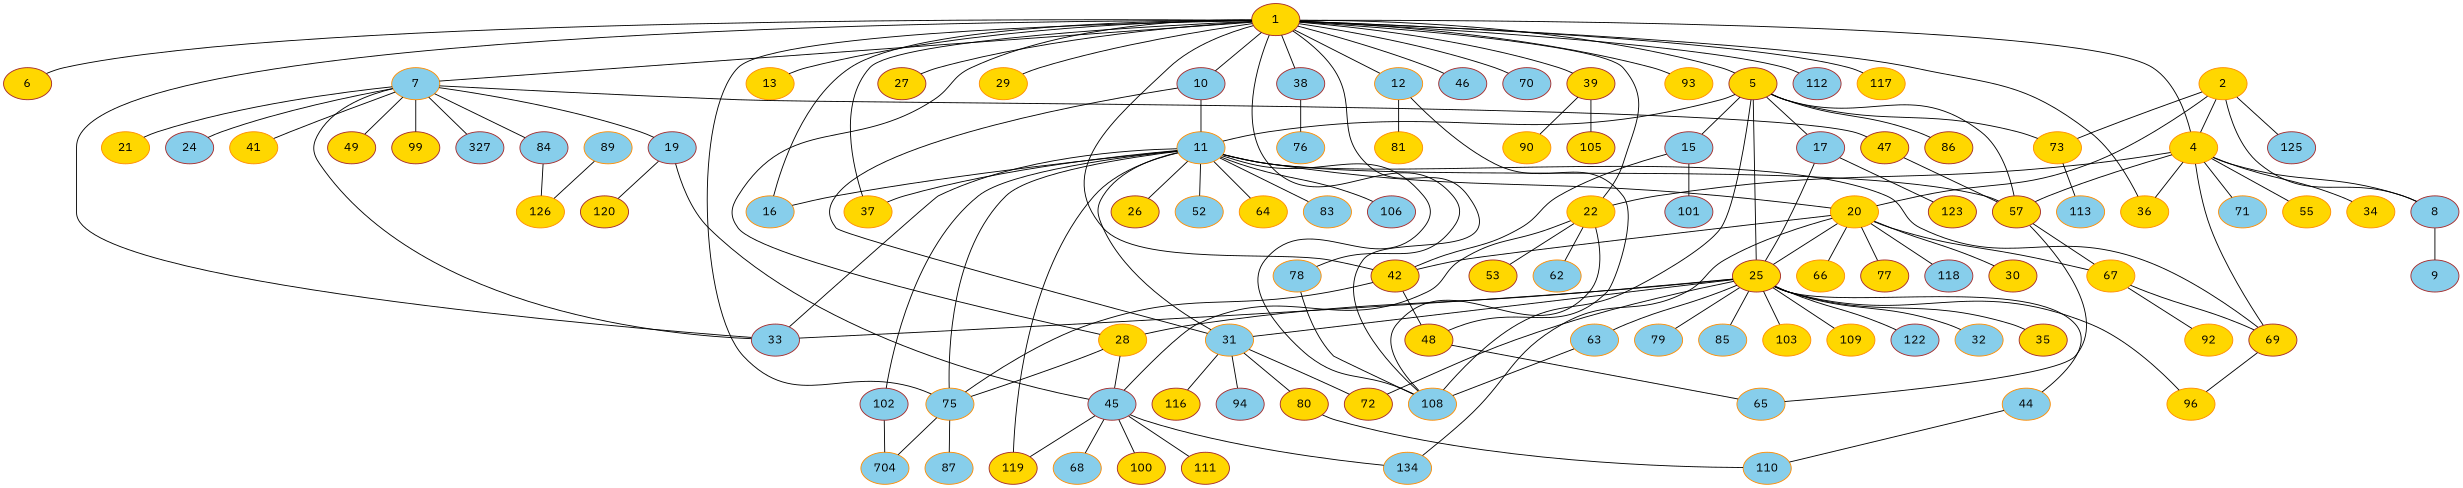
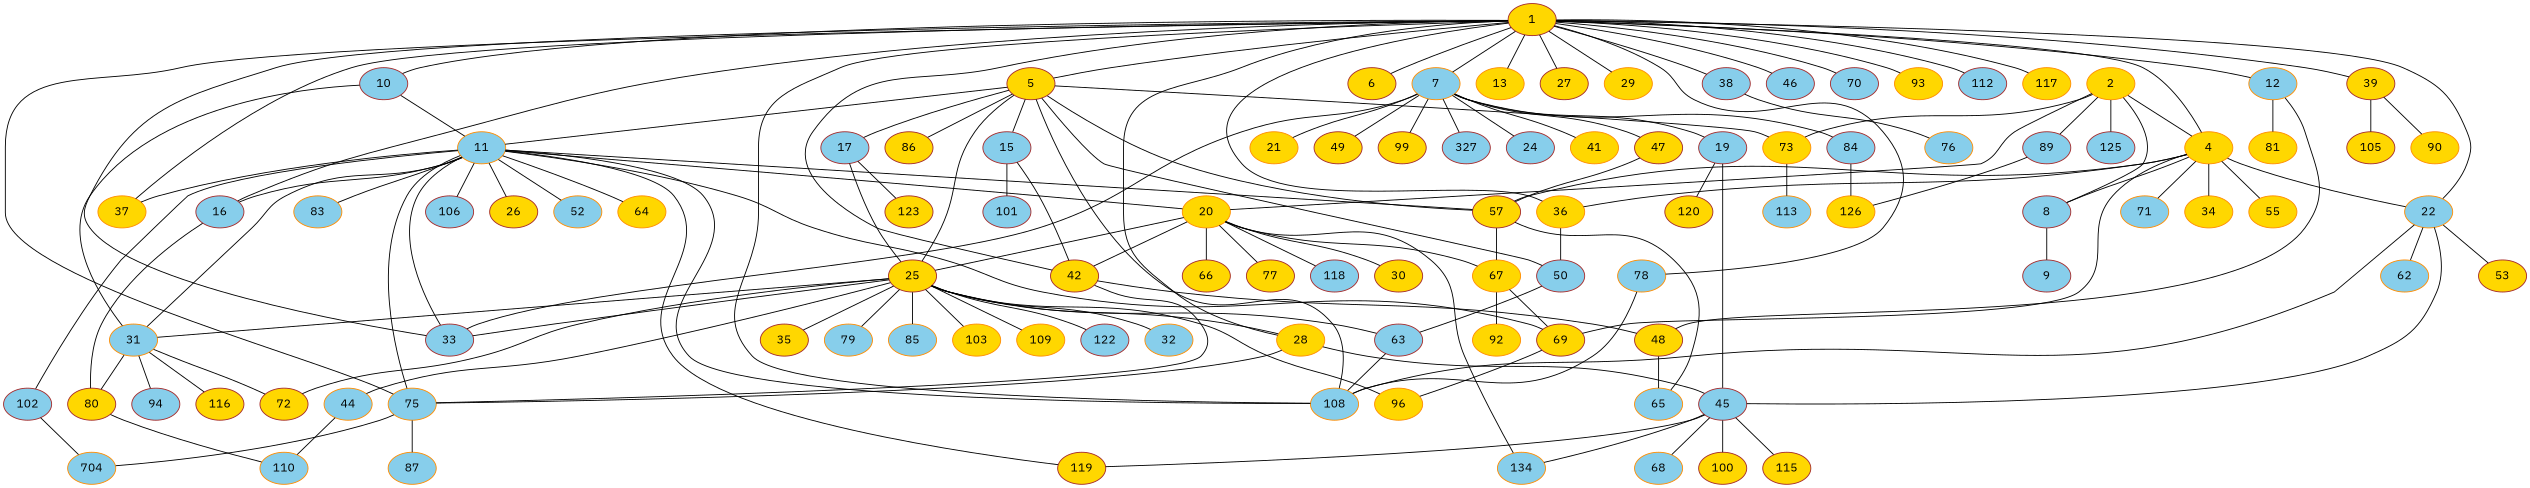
none -> (2079, 116)
(608, 148) -> (2047, 148)
(770, 212) -> (220, 212)
(1591, 212) -> (2429, 212)
none -> (1561, 276)
(1821, 276) -> (1206, 276)
none -> (127, 287)
(1594, 340) -> (1399, 340)
(1205, 468) -> (1787, 468)
